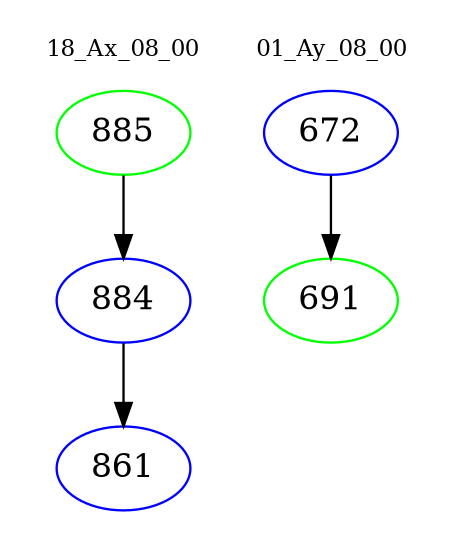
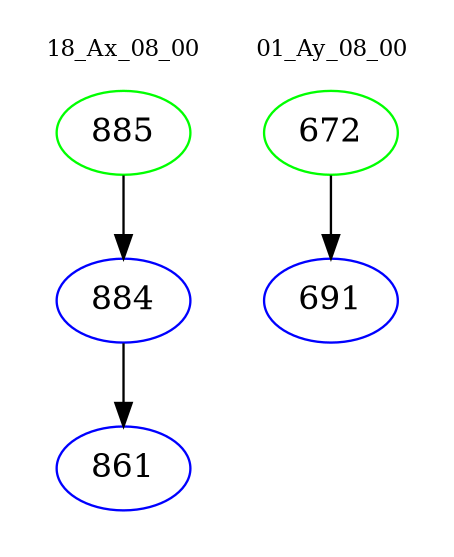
(331, 133) -> (331, 133)
(331, 301) -> (331, 301)
